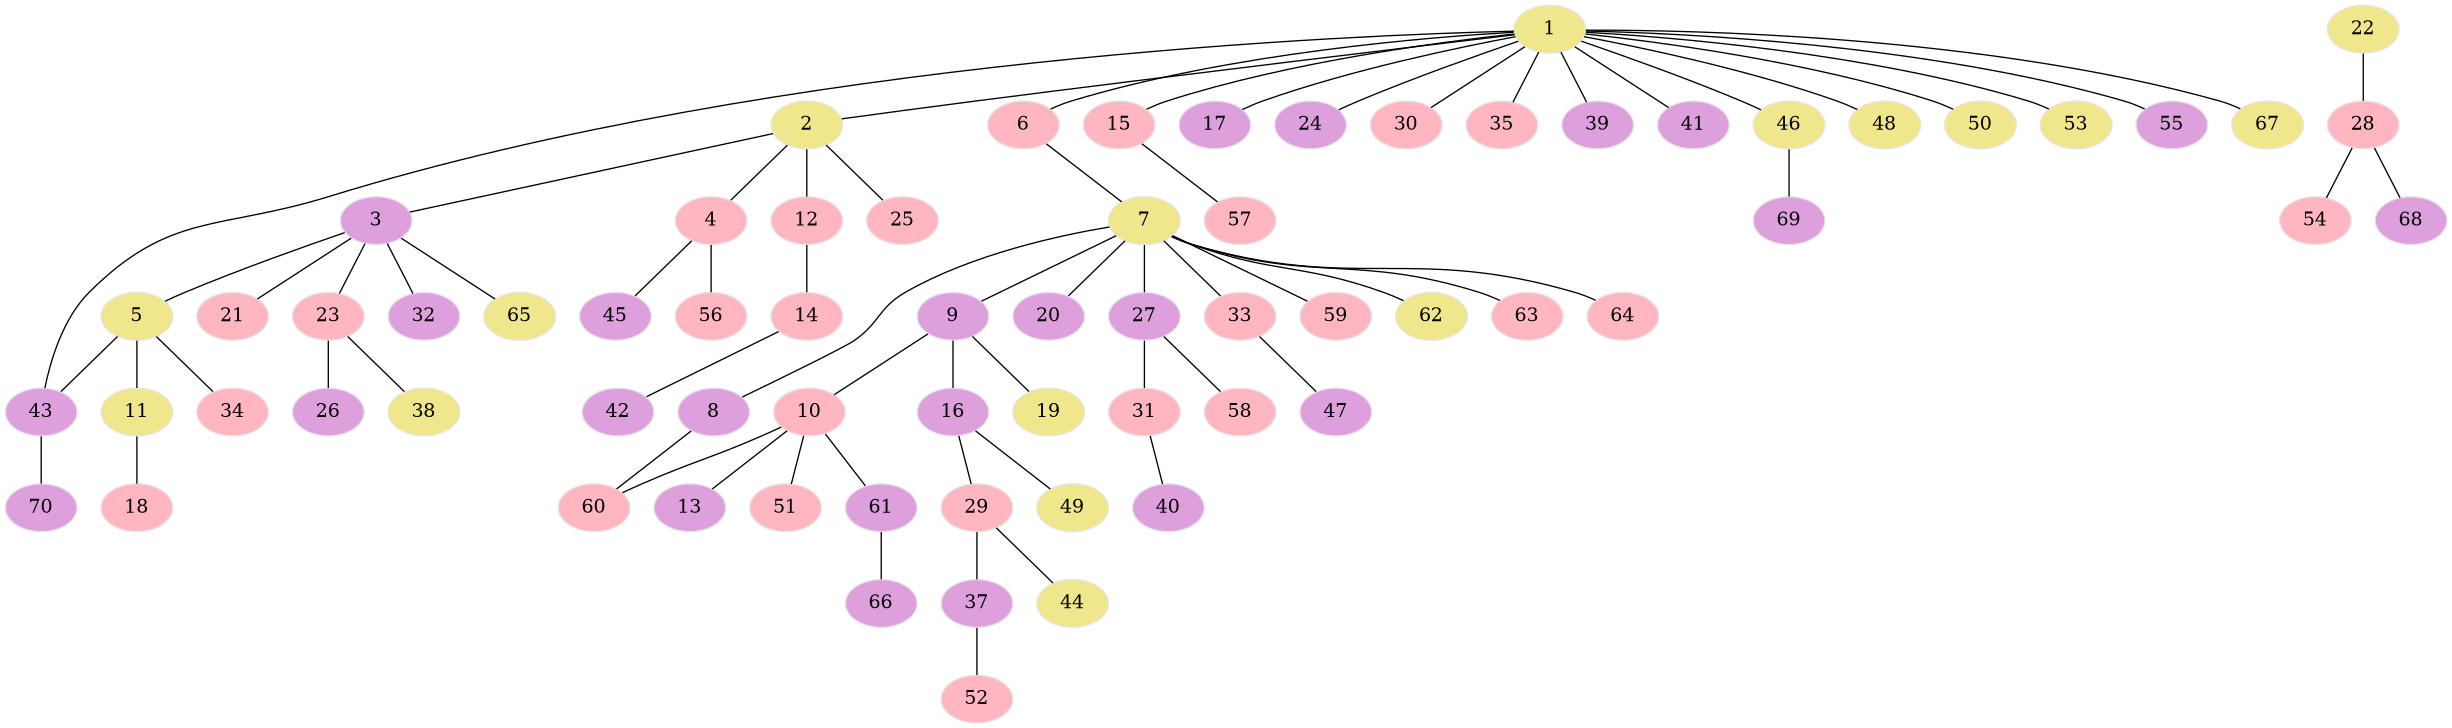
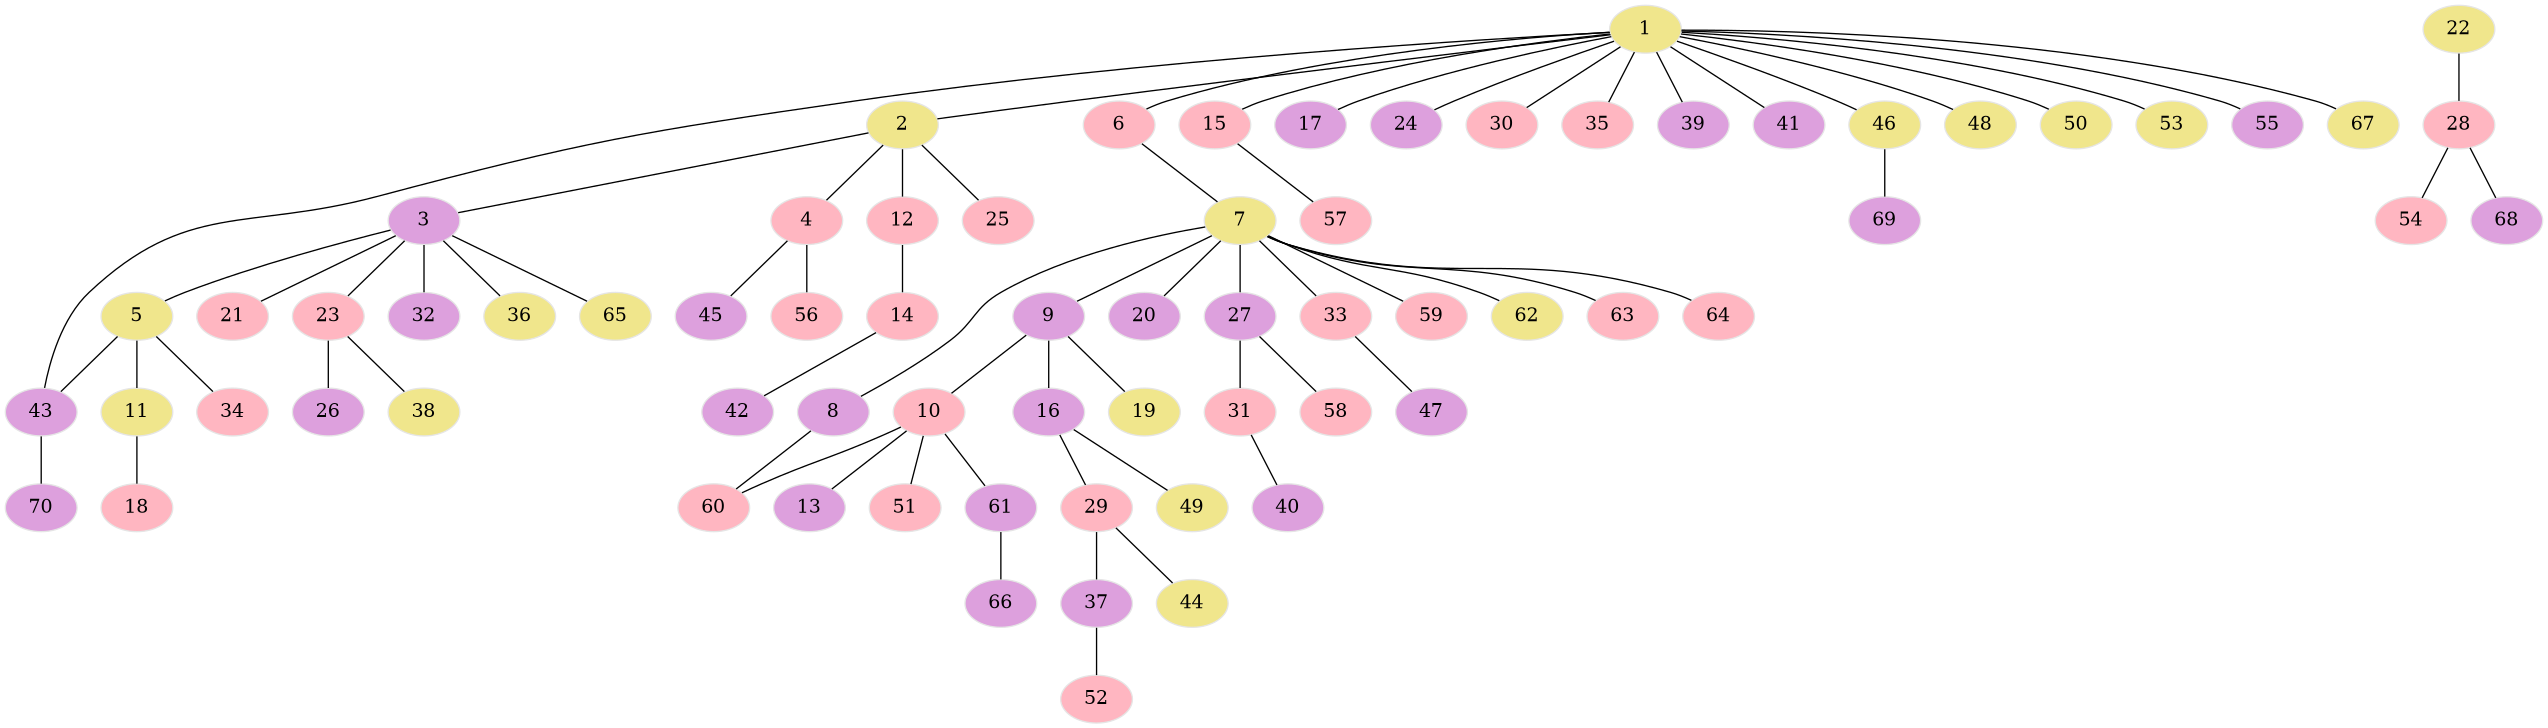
none -> (520, 316)
